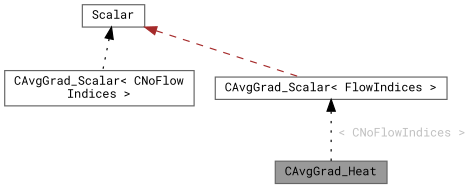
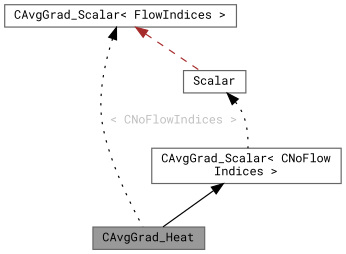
(228, 54) -> (173, 52)
none -> (188, 209)
